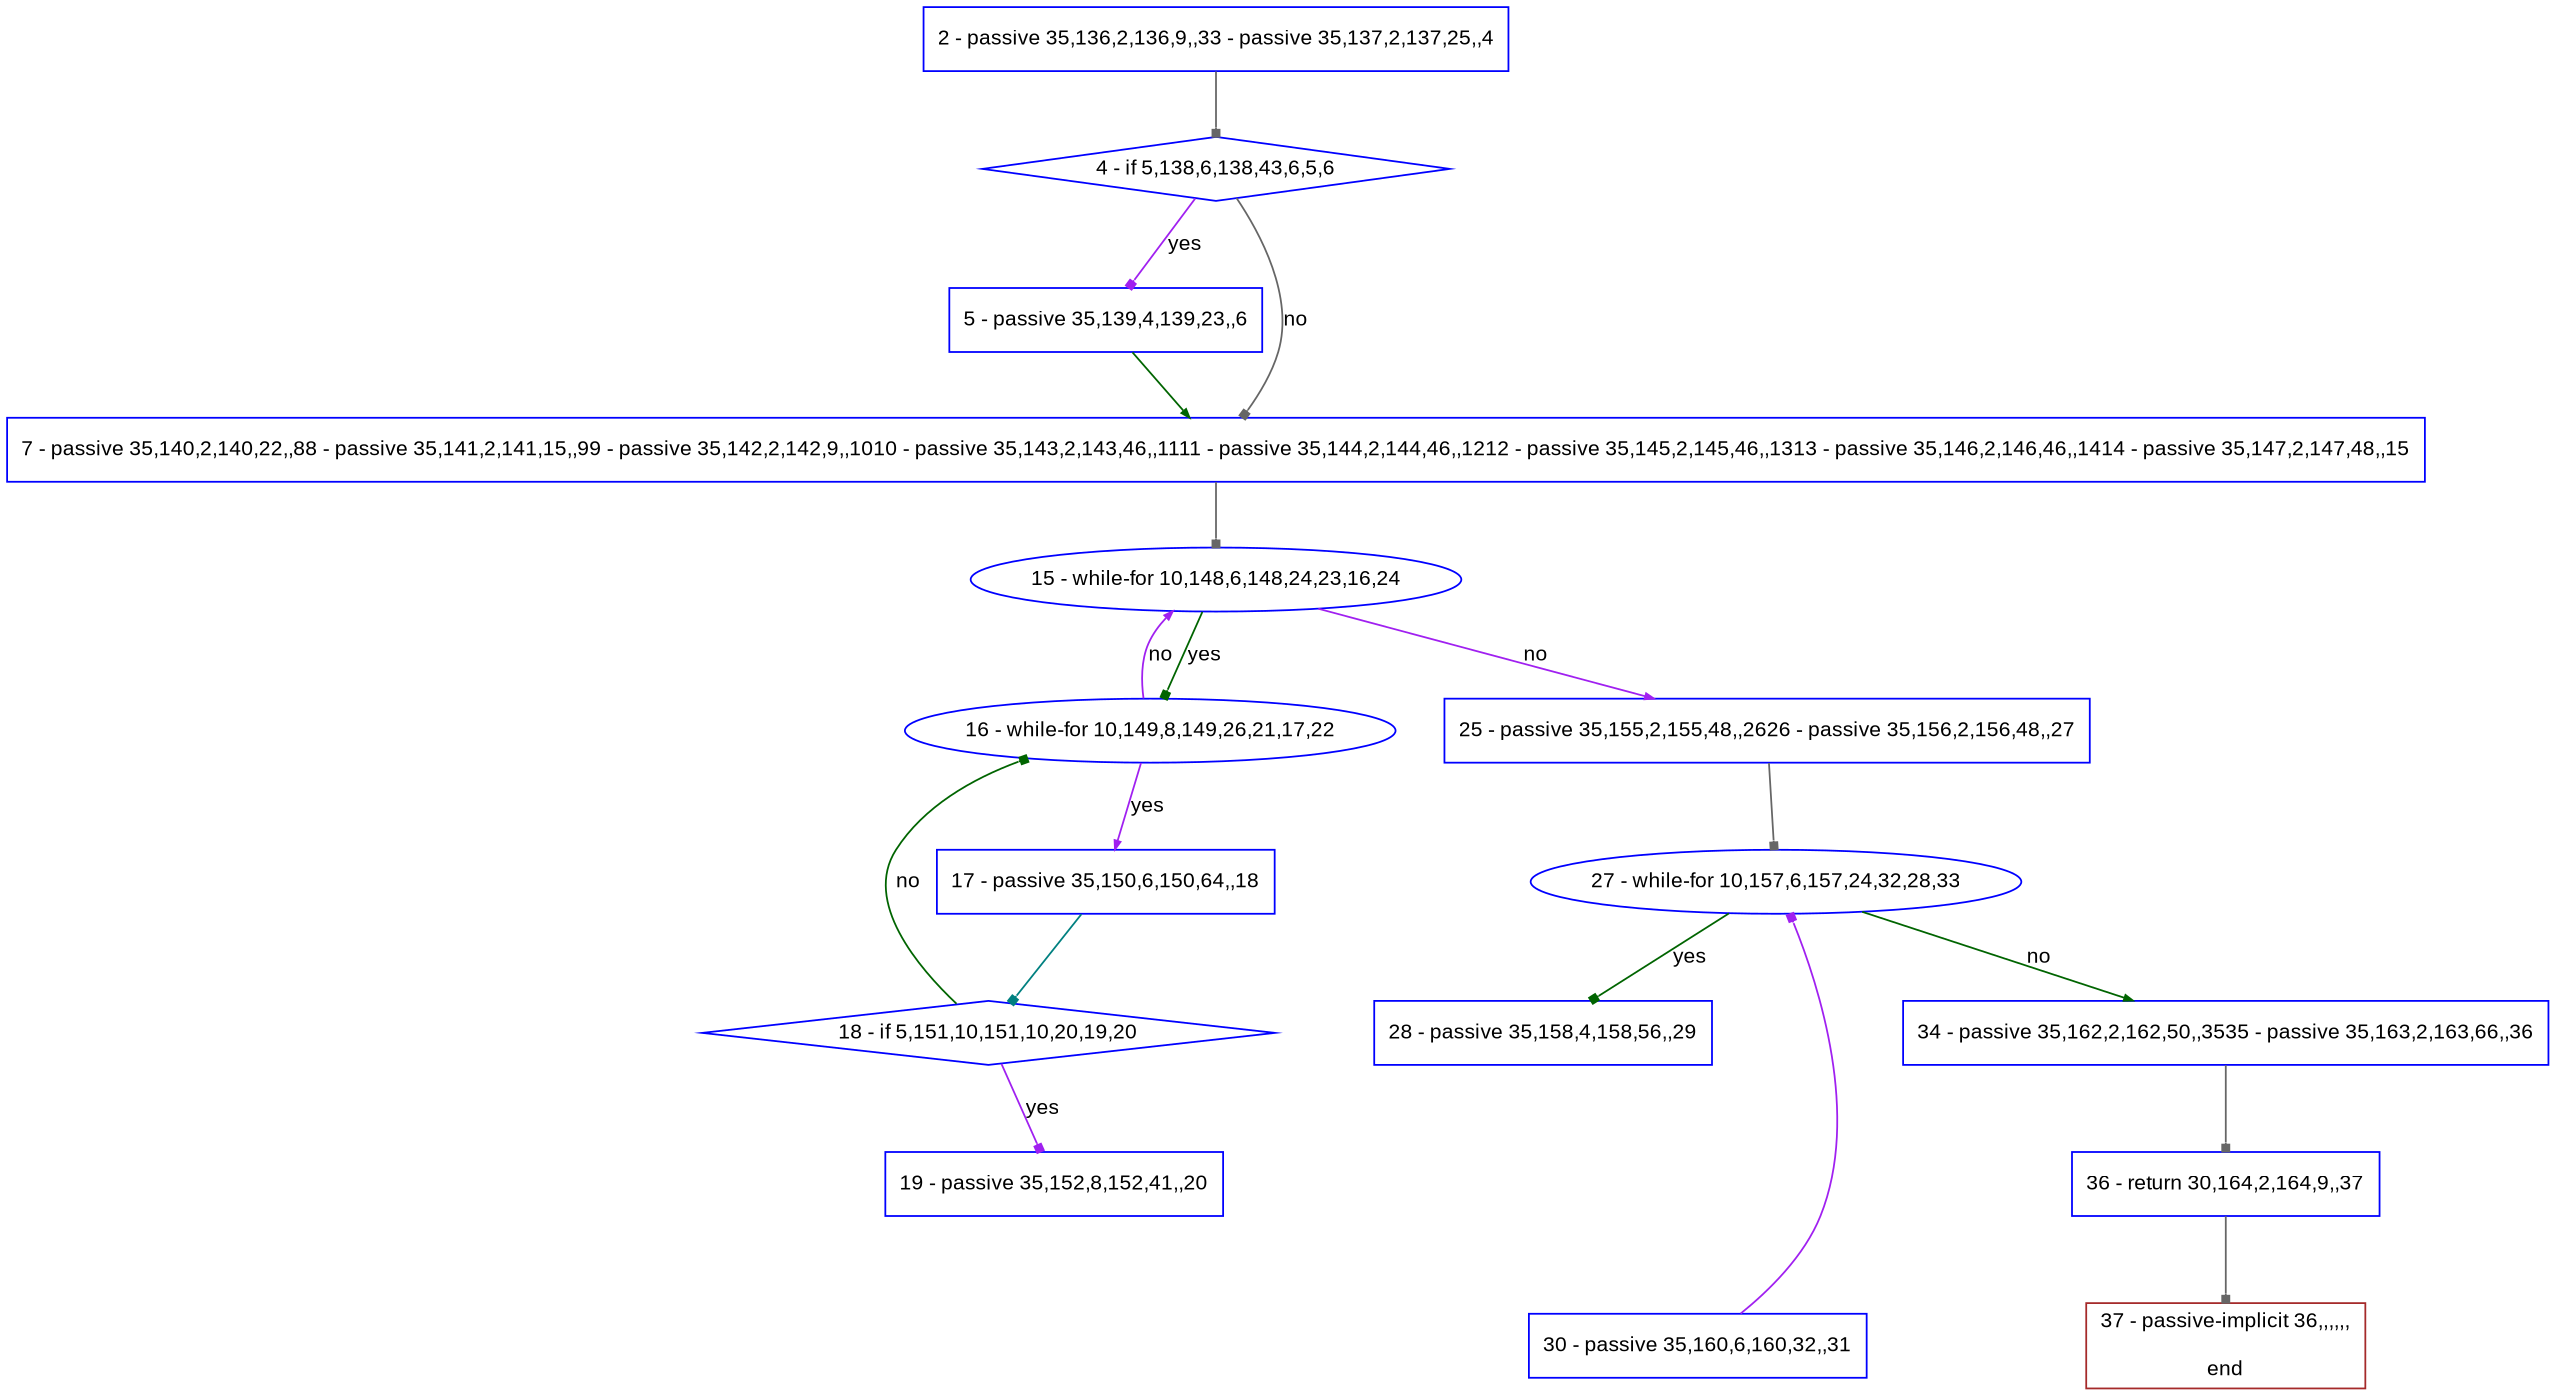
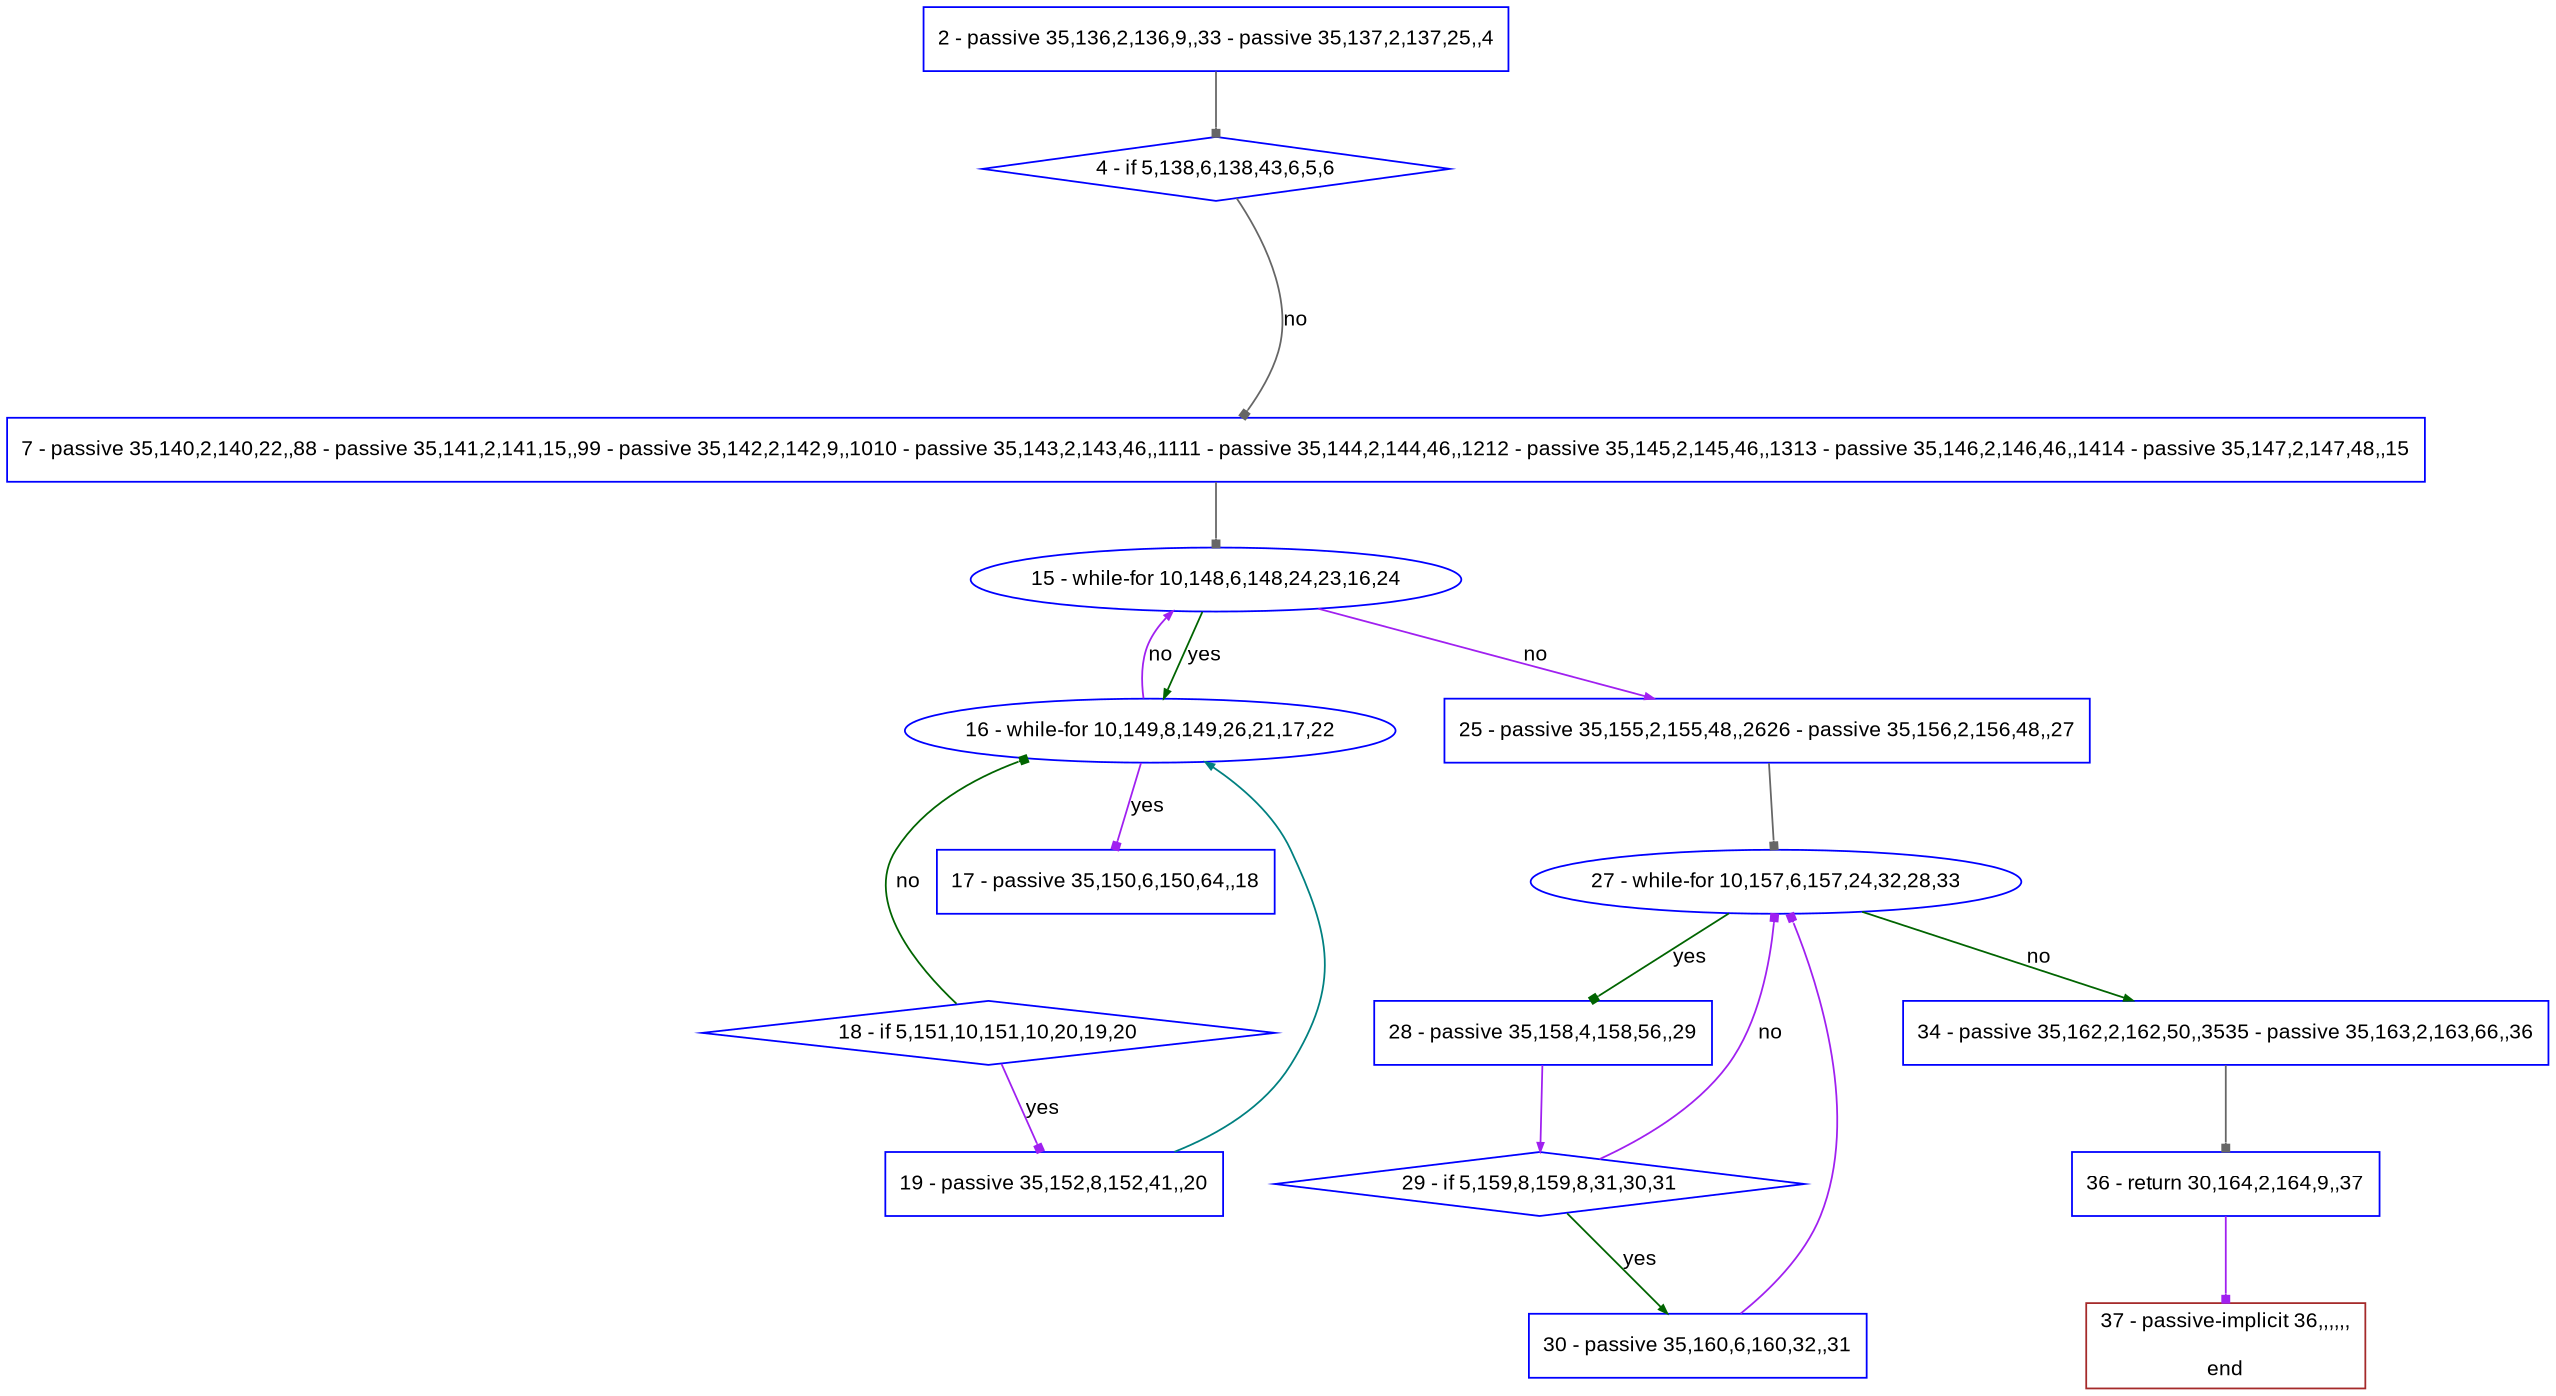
(1106, 320) -> none
(1185, 651) -> (1185, 651)
(1129, 802) -> (1129, 802)
(1049, 955) -> none
none -> (1324, 974)
none -> (1540, 1184)
(2226, 1255) -> (2226, 1255)
